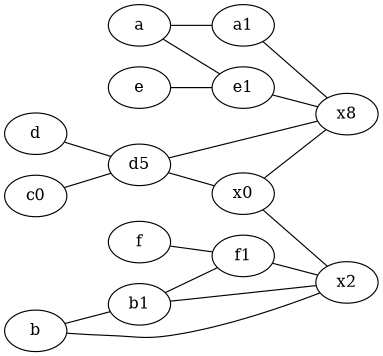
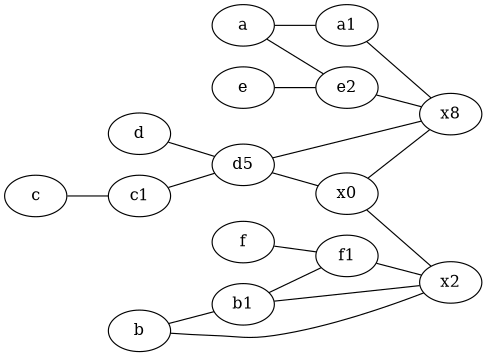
(243, 88) -> (347, 88)
(36, 196) -> (139, 196)
none -> (36, 196)
